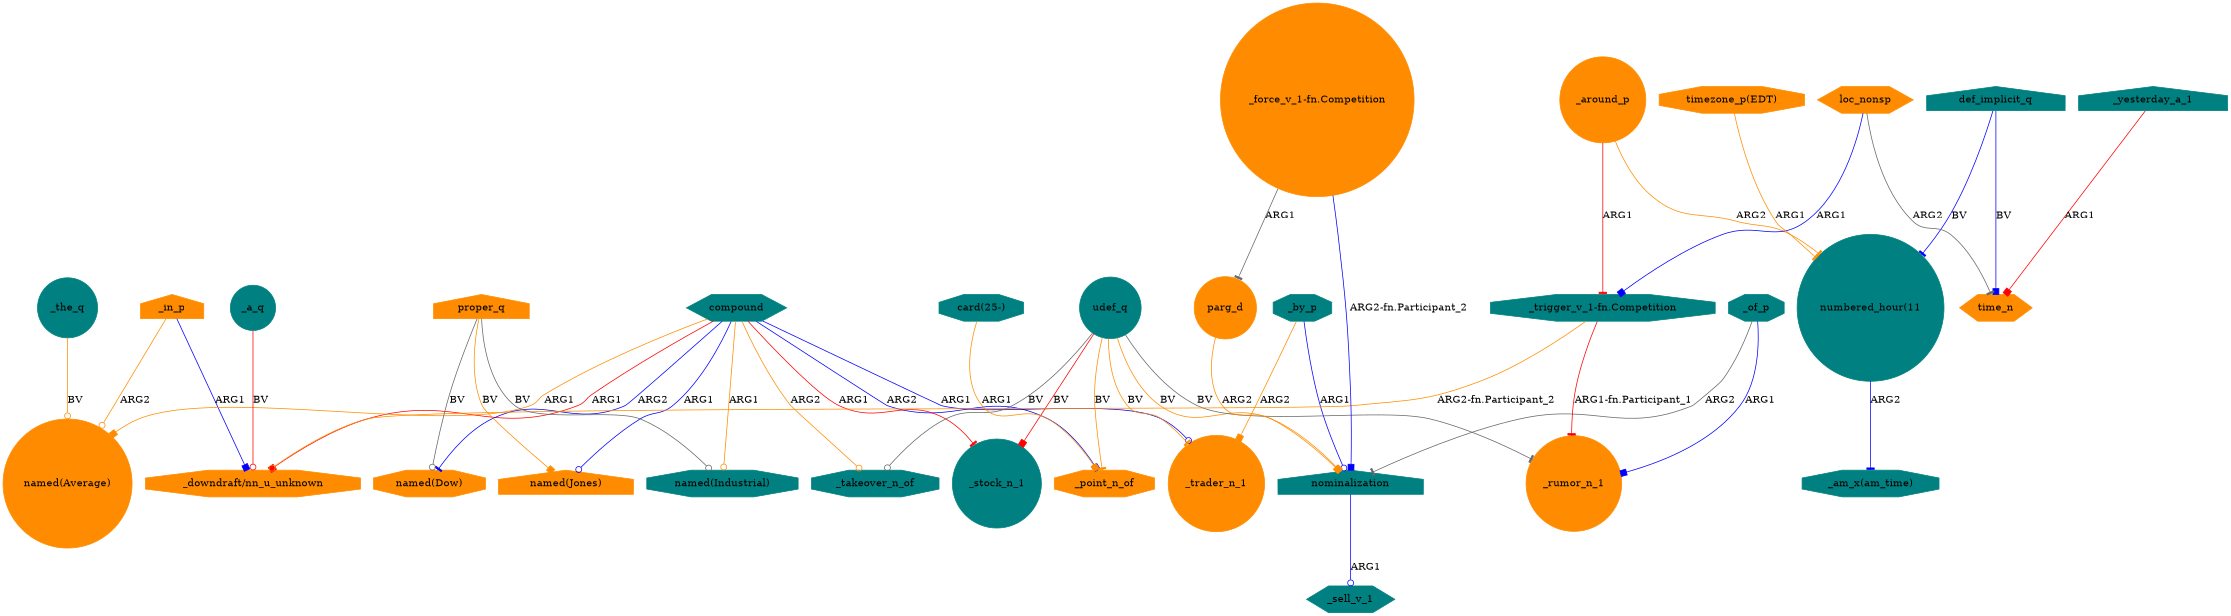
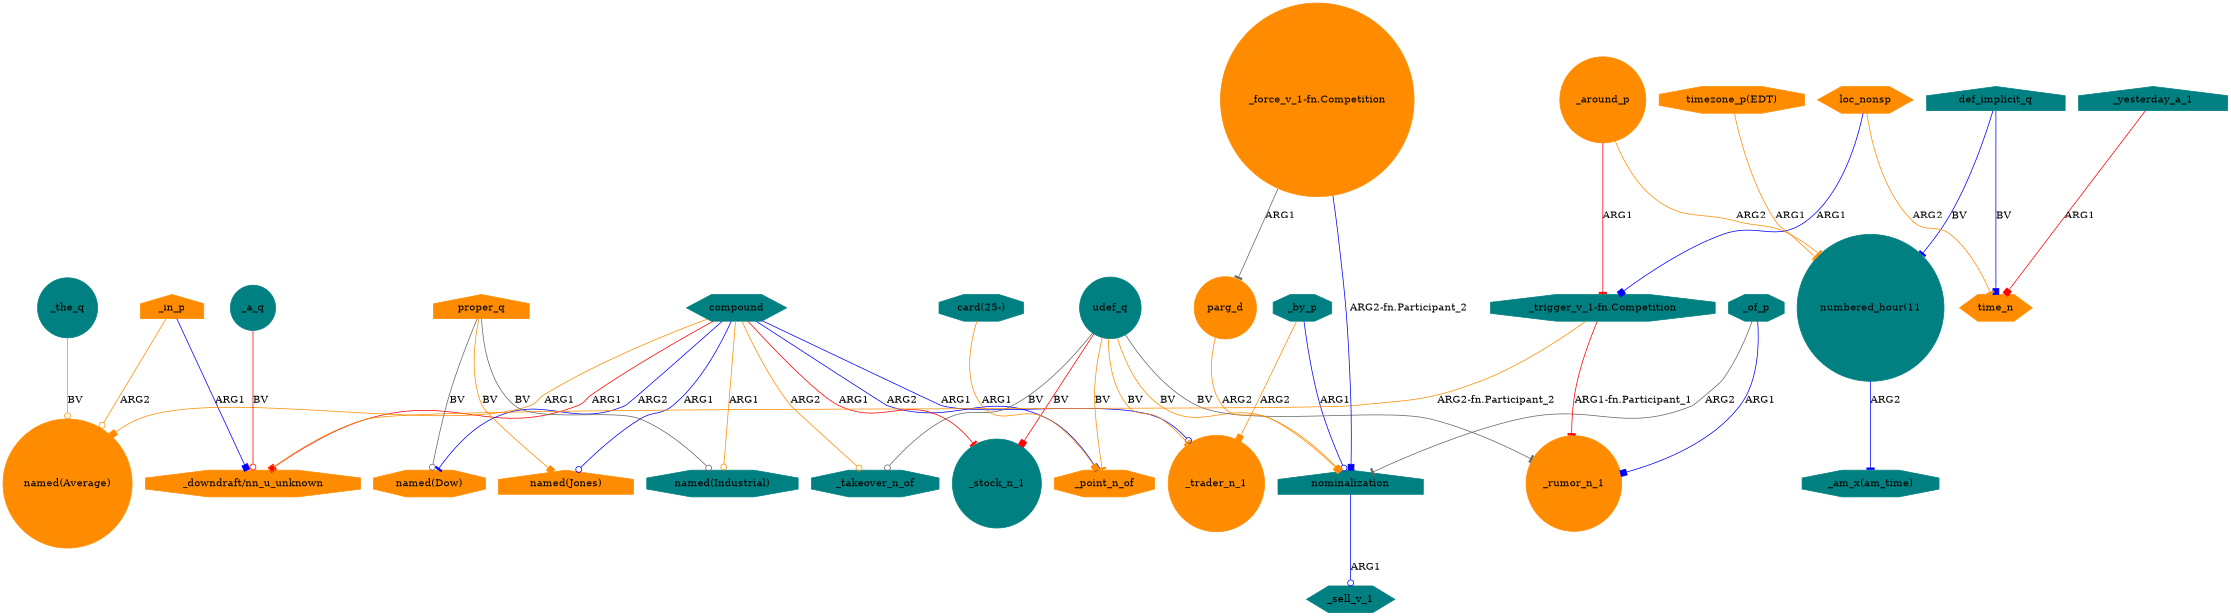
(1910, 218) -> (1910, 218)
